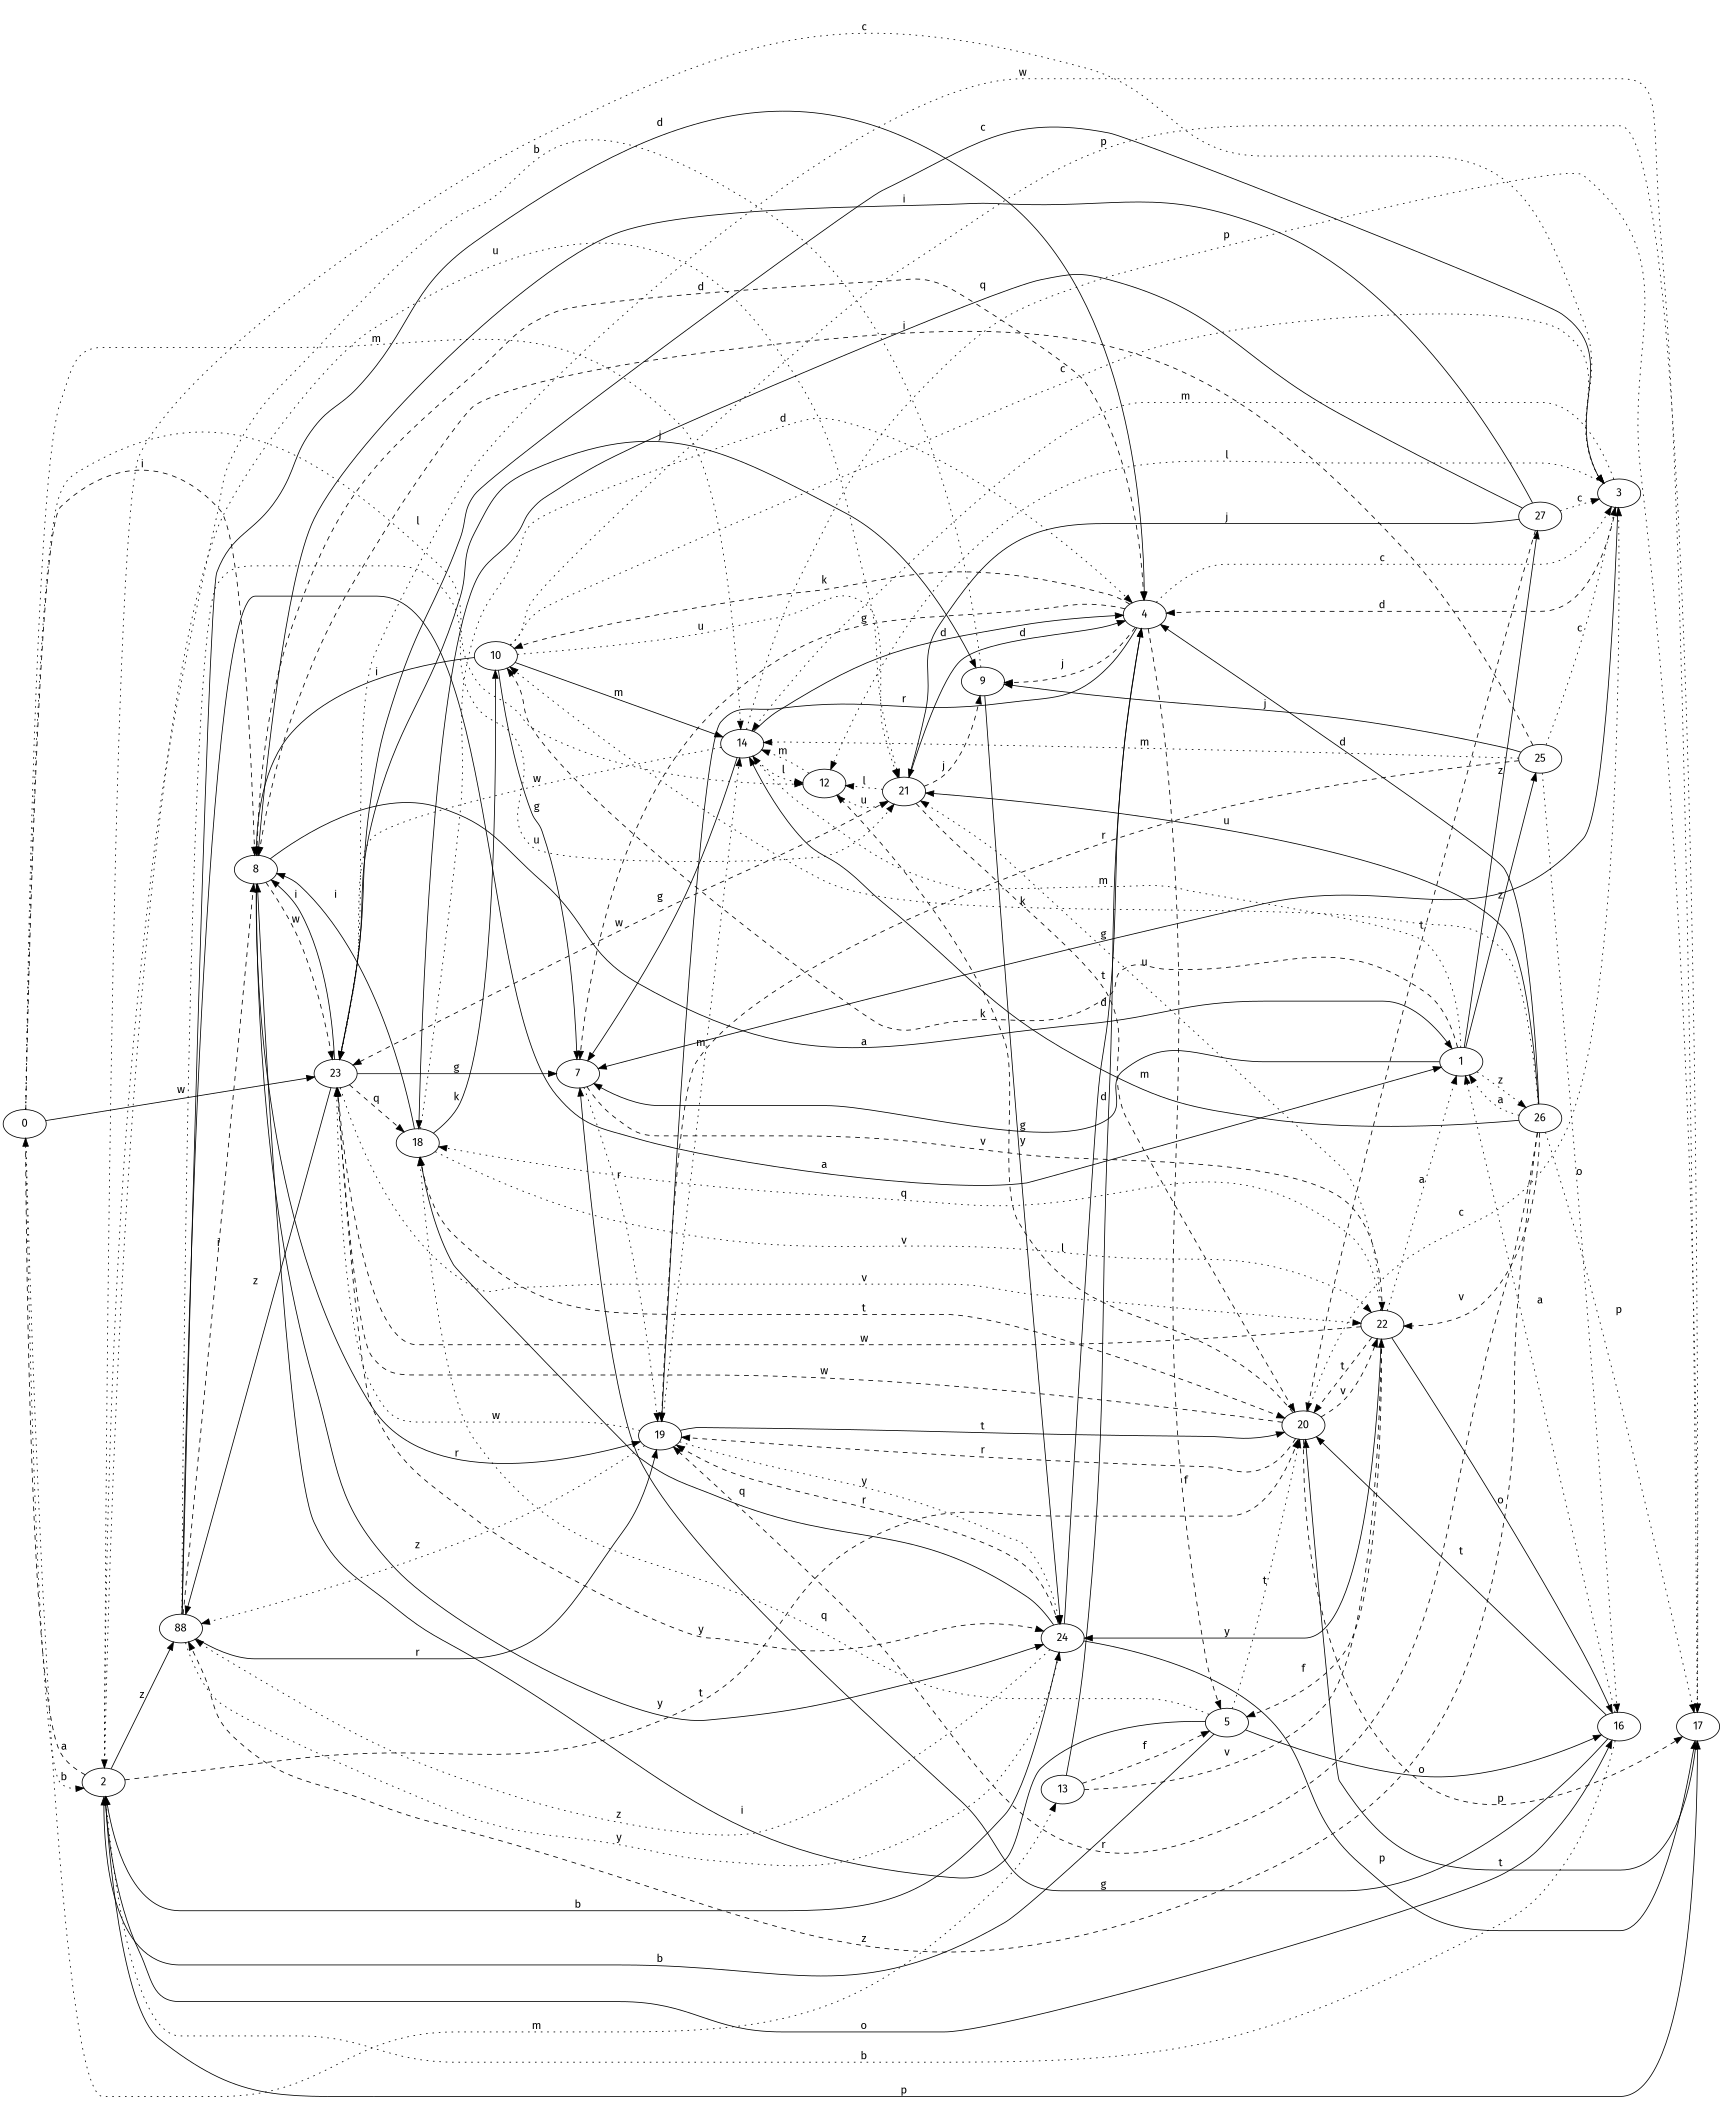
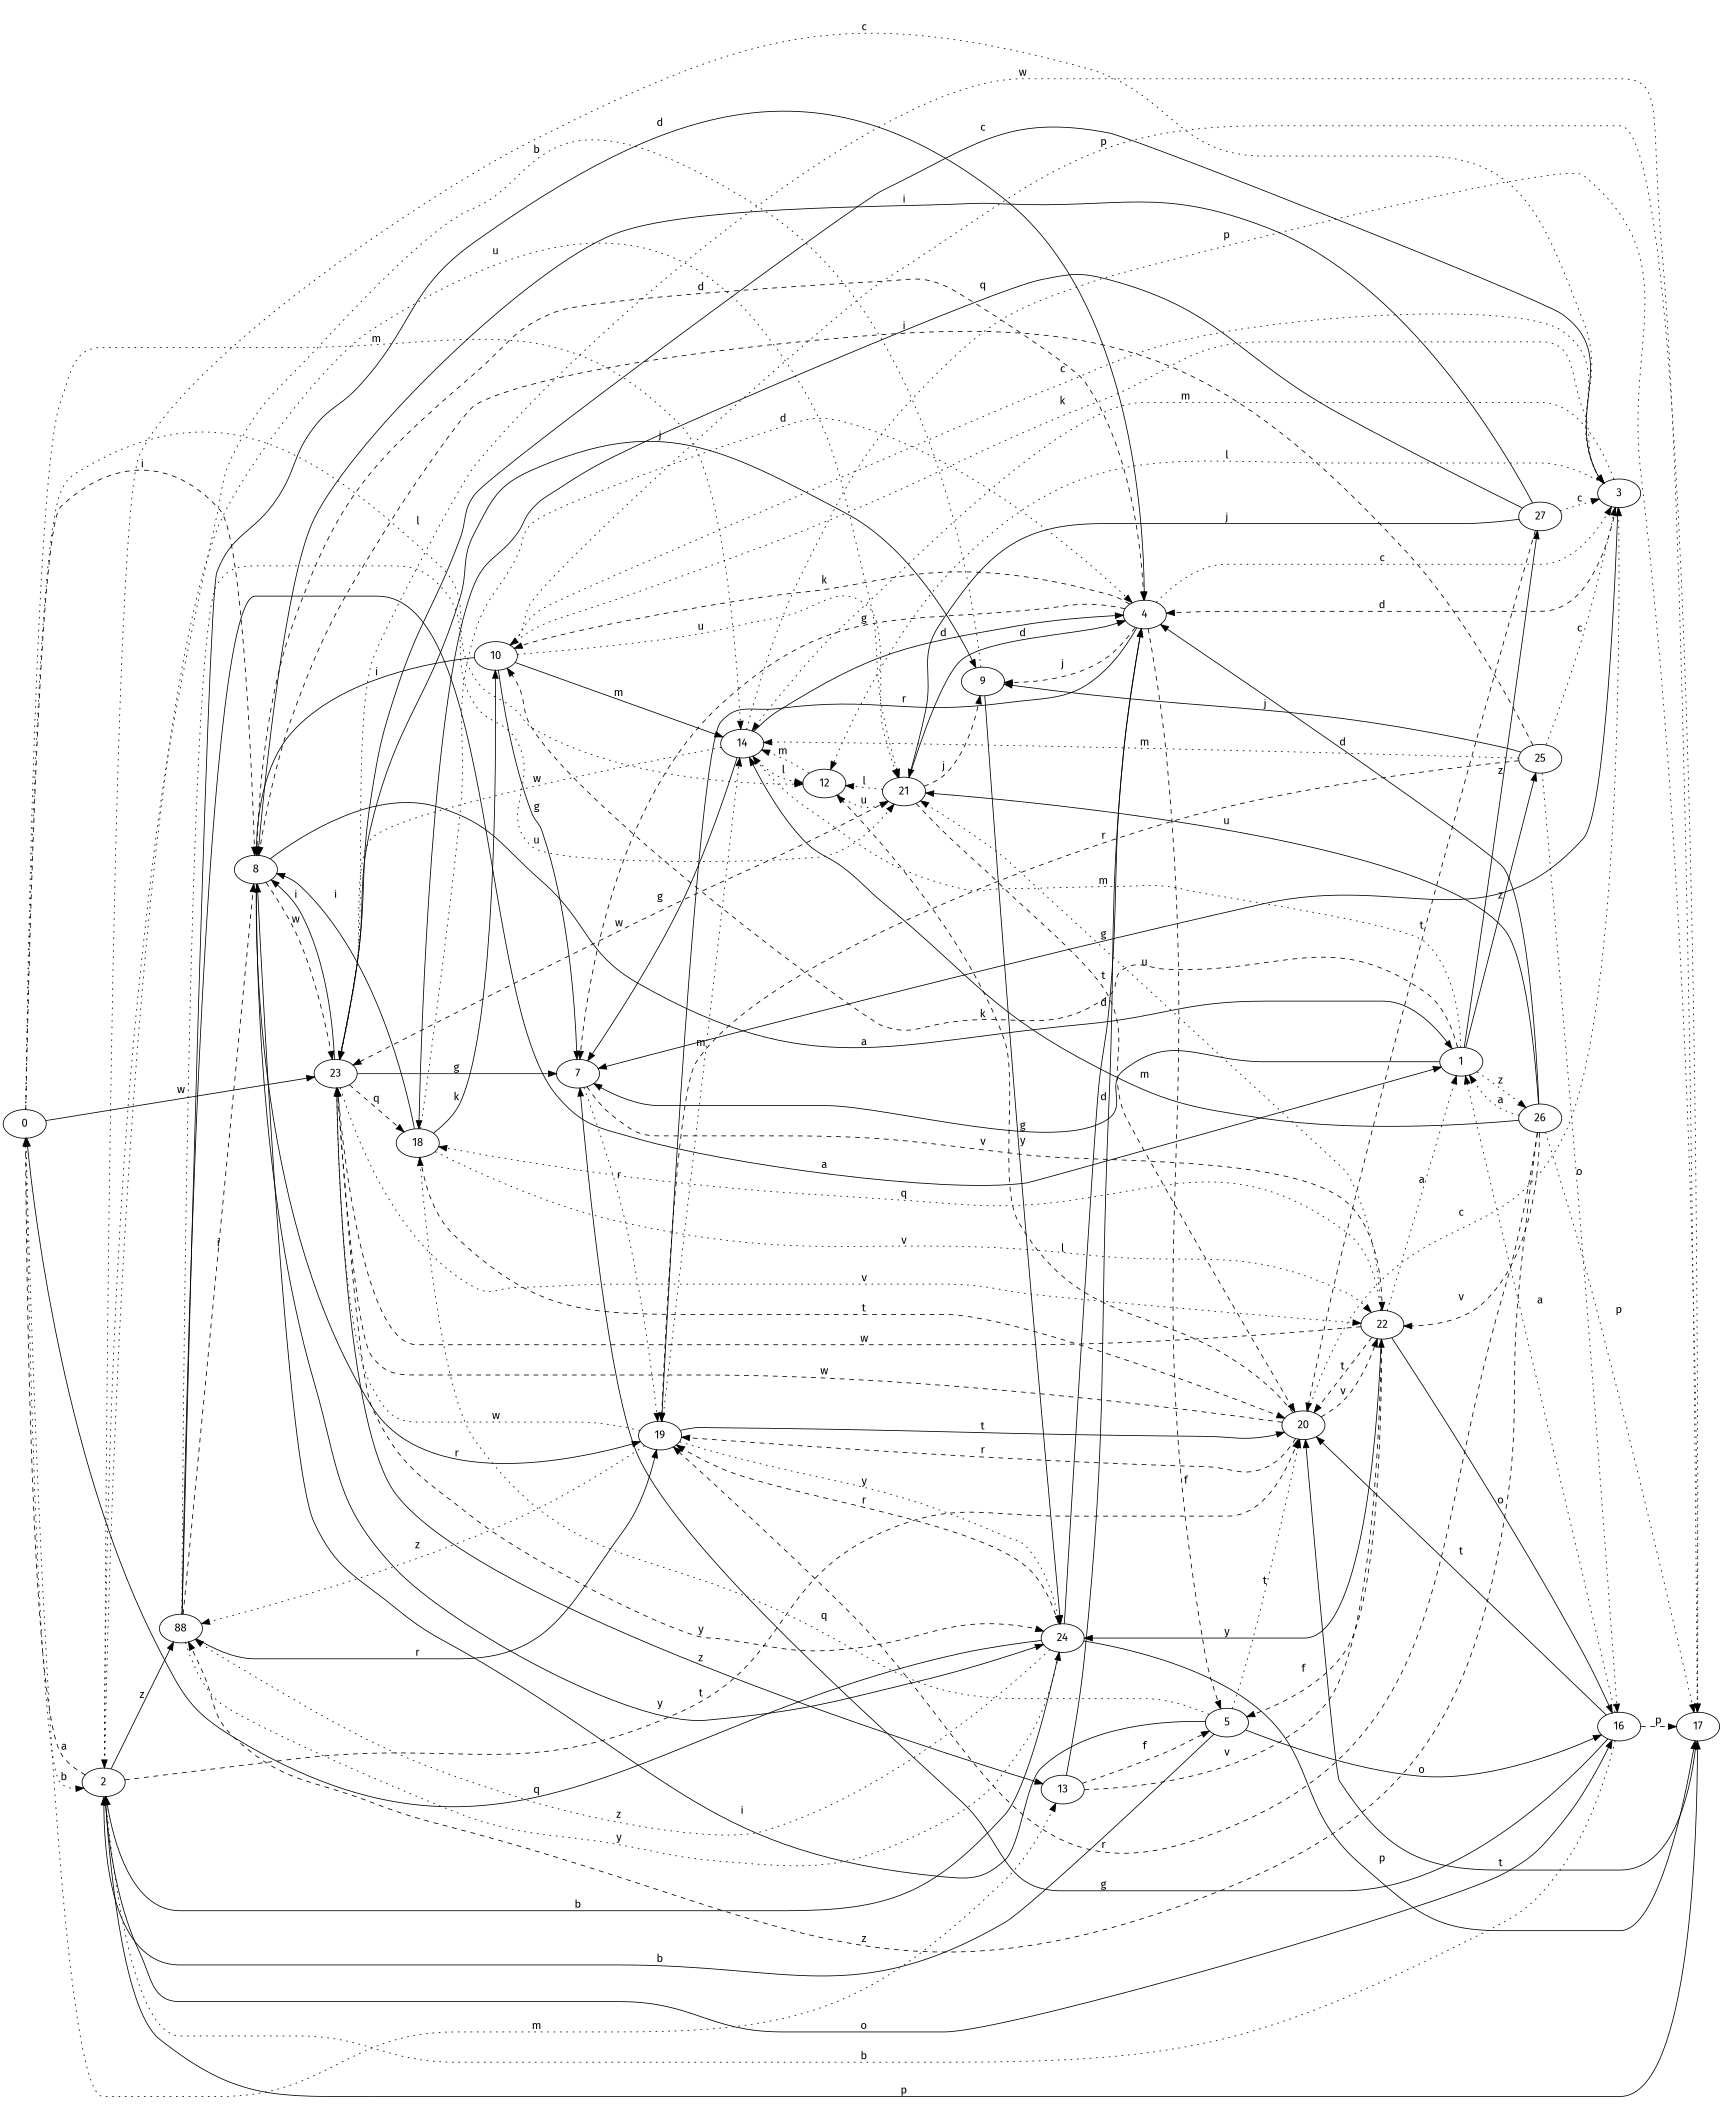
(1090, 909) -> (1123, 391)
(259, 1347) -> (514, 1580)
(674, 1479) -> (362, 1792)
(1385, 1746) -> (1655, 1727)
